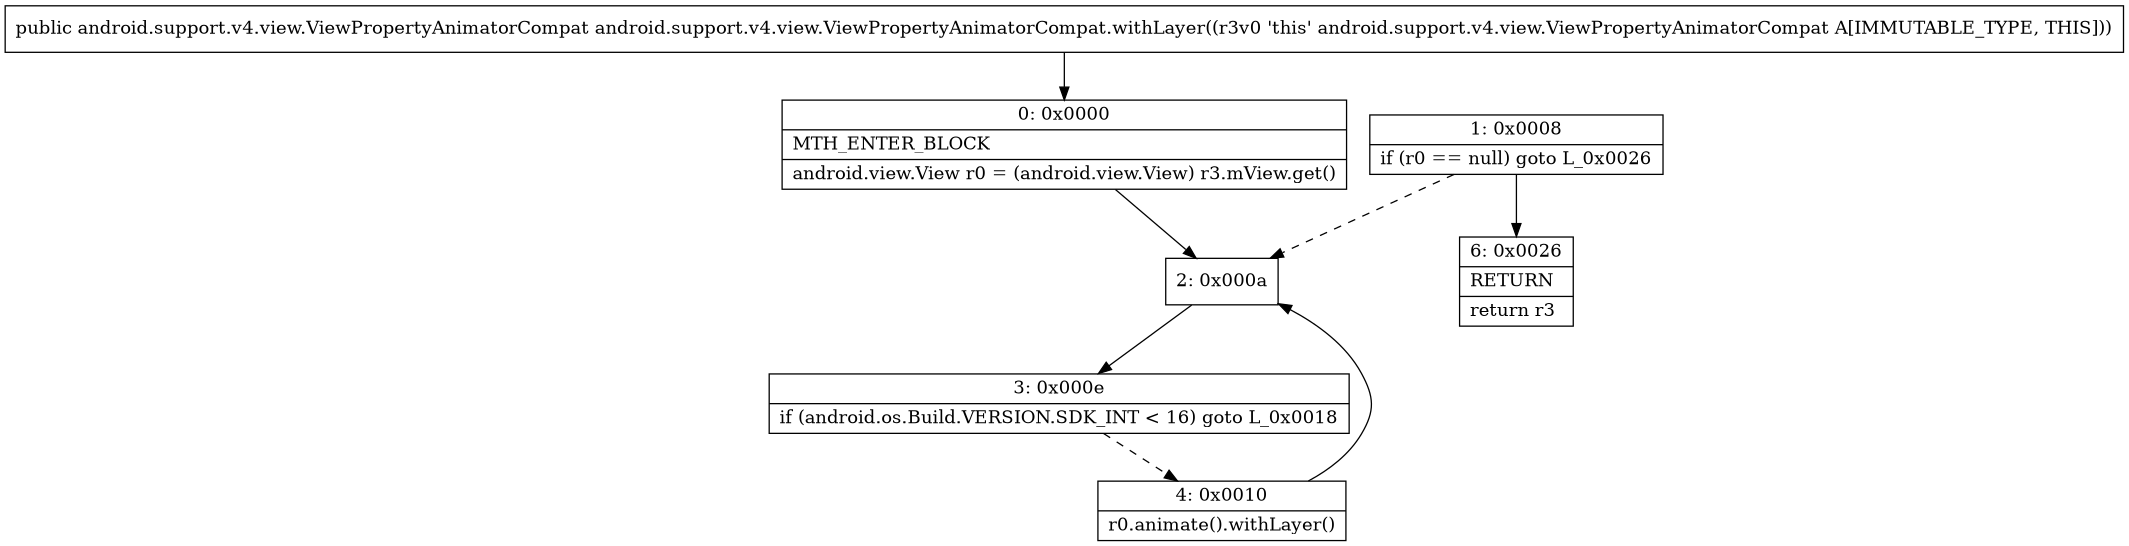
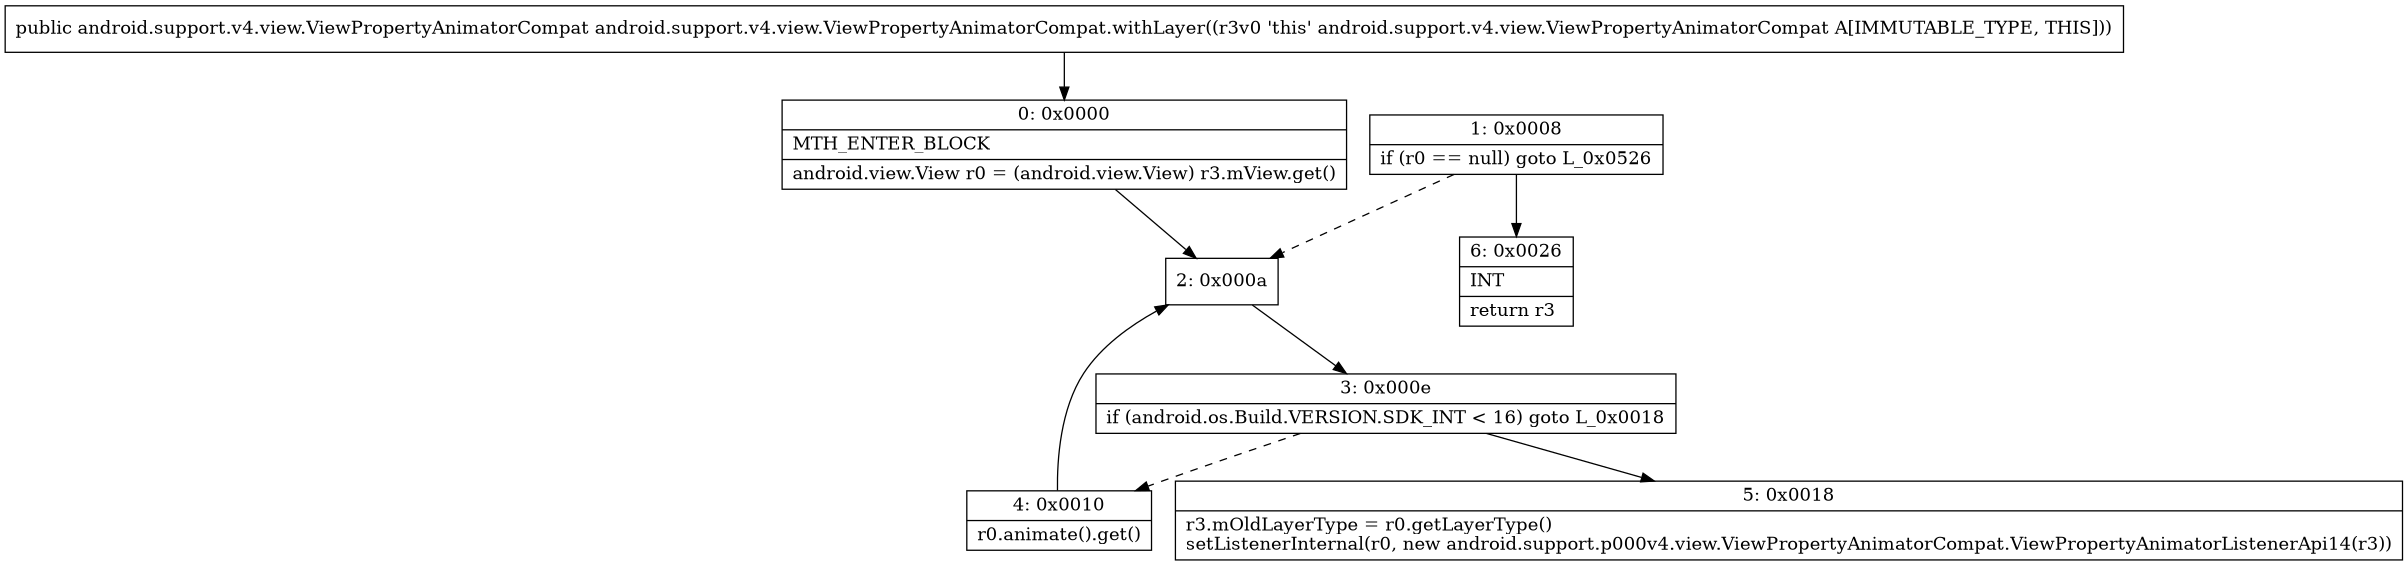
(1516, 159) -> (1516, 159)
(1512, 281) -> (1487, 281)
none -> (1789, 521)
(1222, 525) -> (1059, 535)
